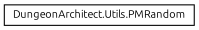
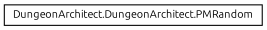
(99, 15) -> (133, 15)
